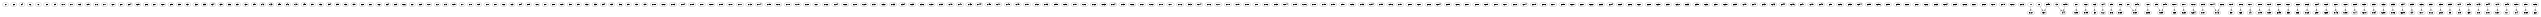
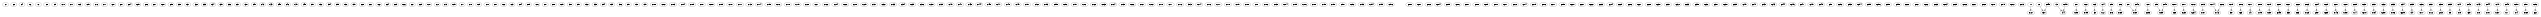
(1400, 5) -> none
